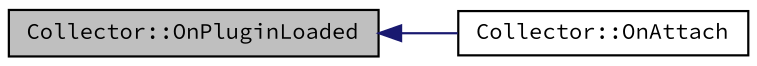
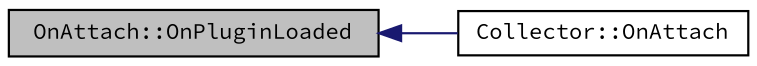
(194, 33) -> (194, 33)
